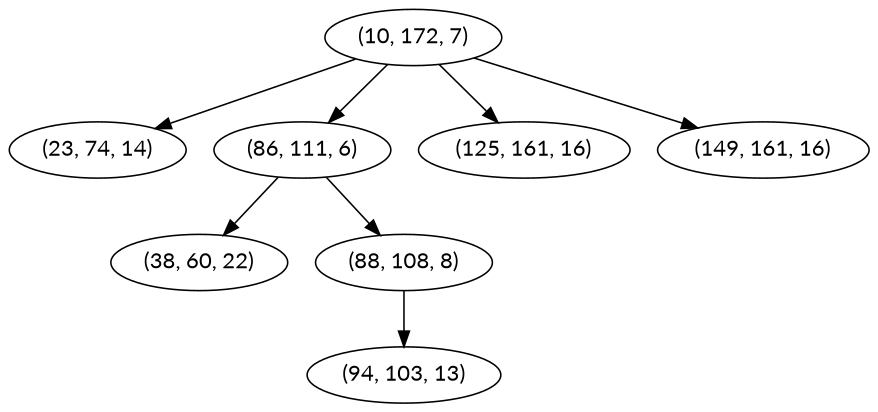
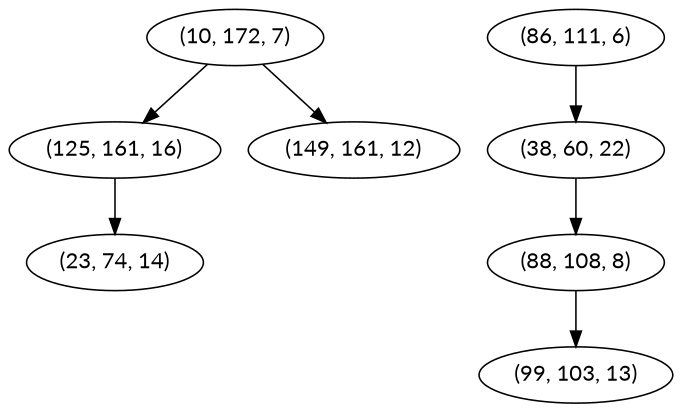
(364, 88) -> none
(263, 91) -> (115, 199)
(763, 150) -> (354, 150)
(348, 201) -> (576, 199)
(404, 375) -> (576, 375)
